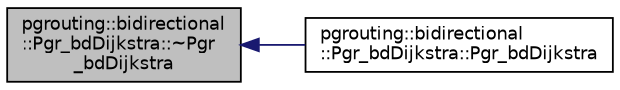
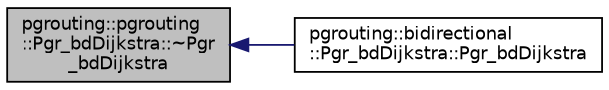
(124, 45) -> (119, 45)
